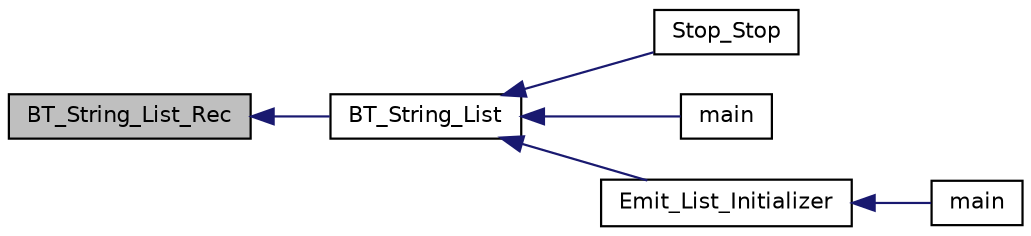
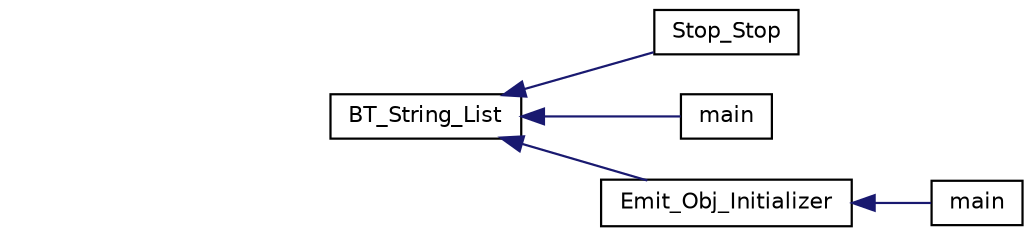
(130, 116) -> none
(726, 203) -> (726, 203)
